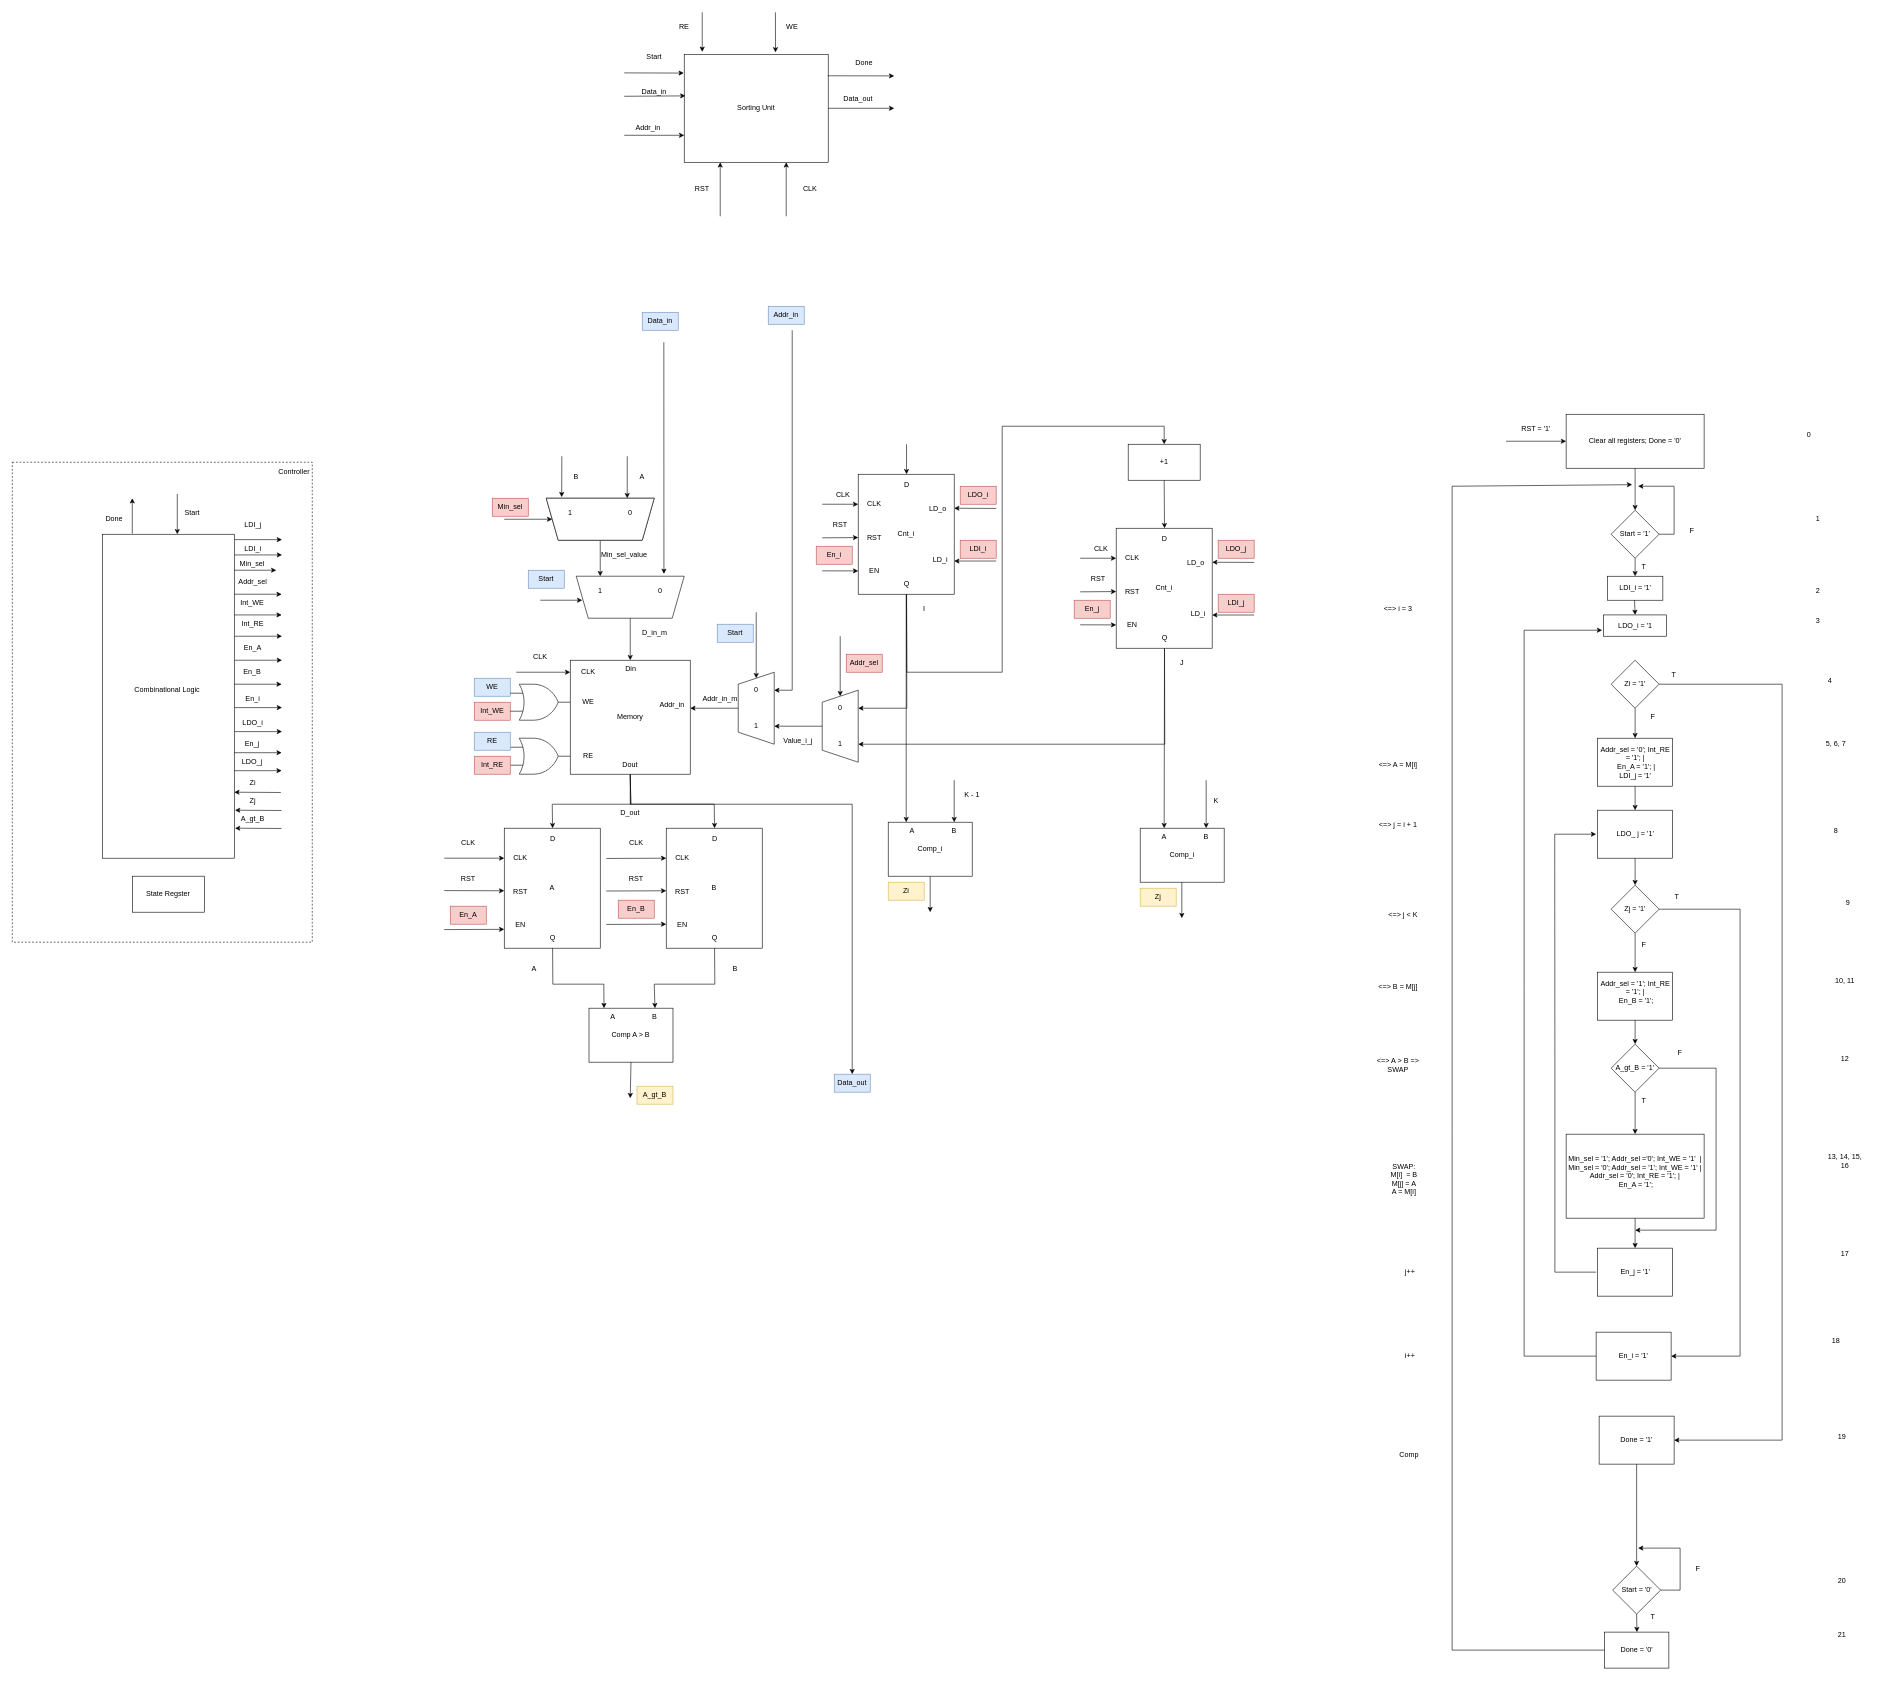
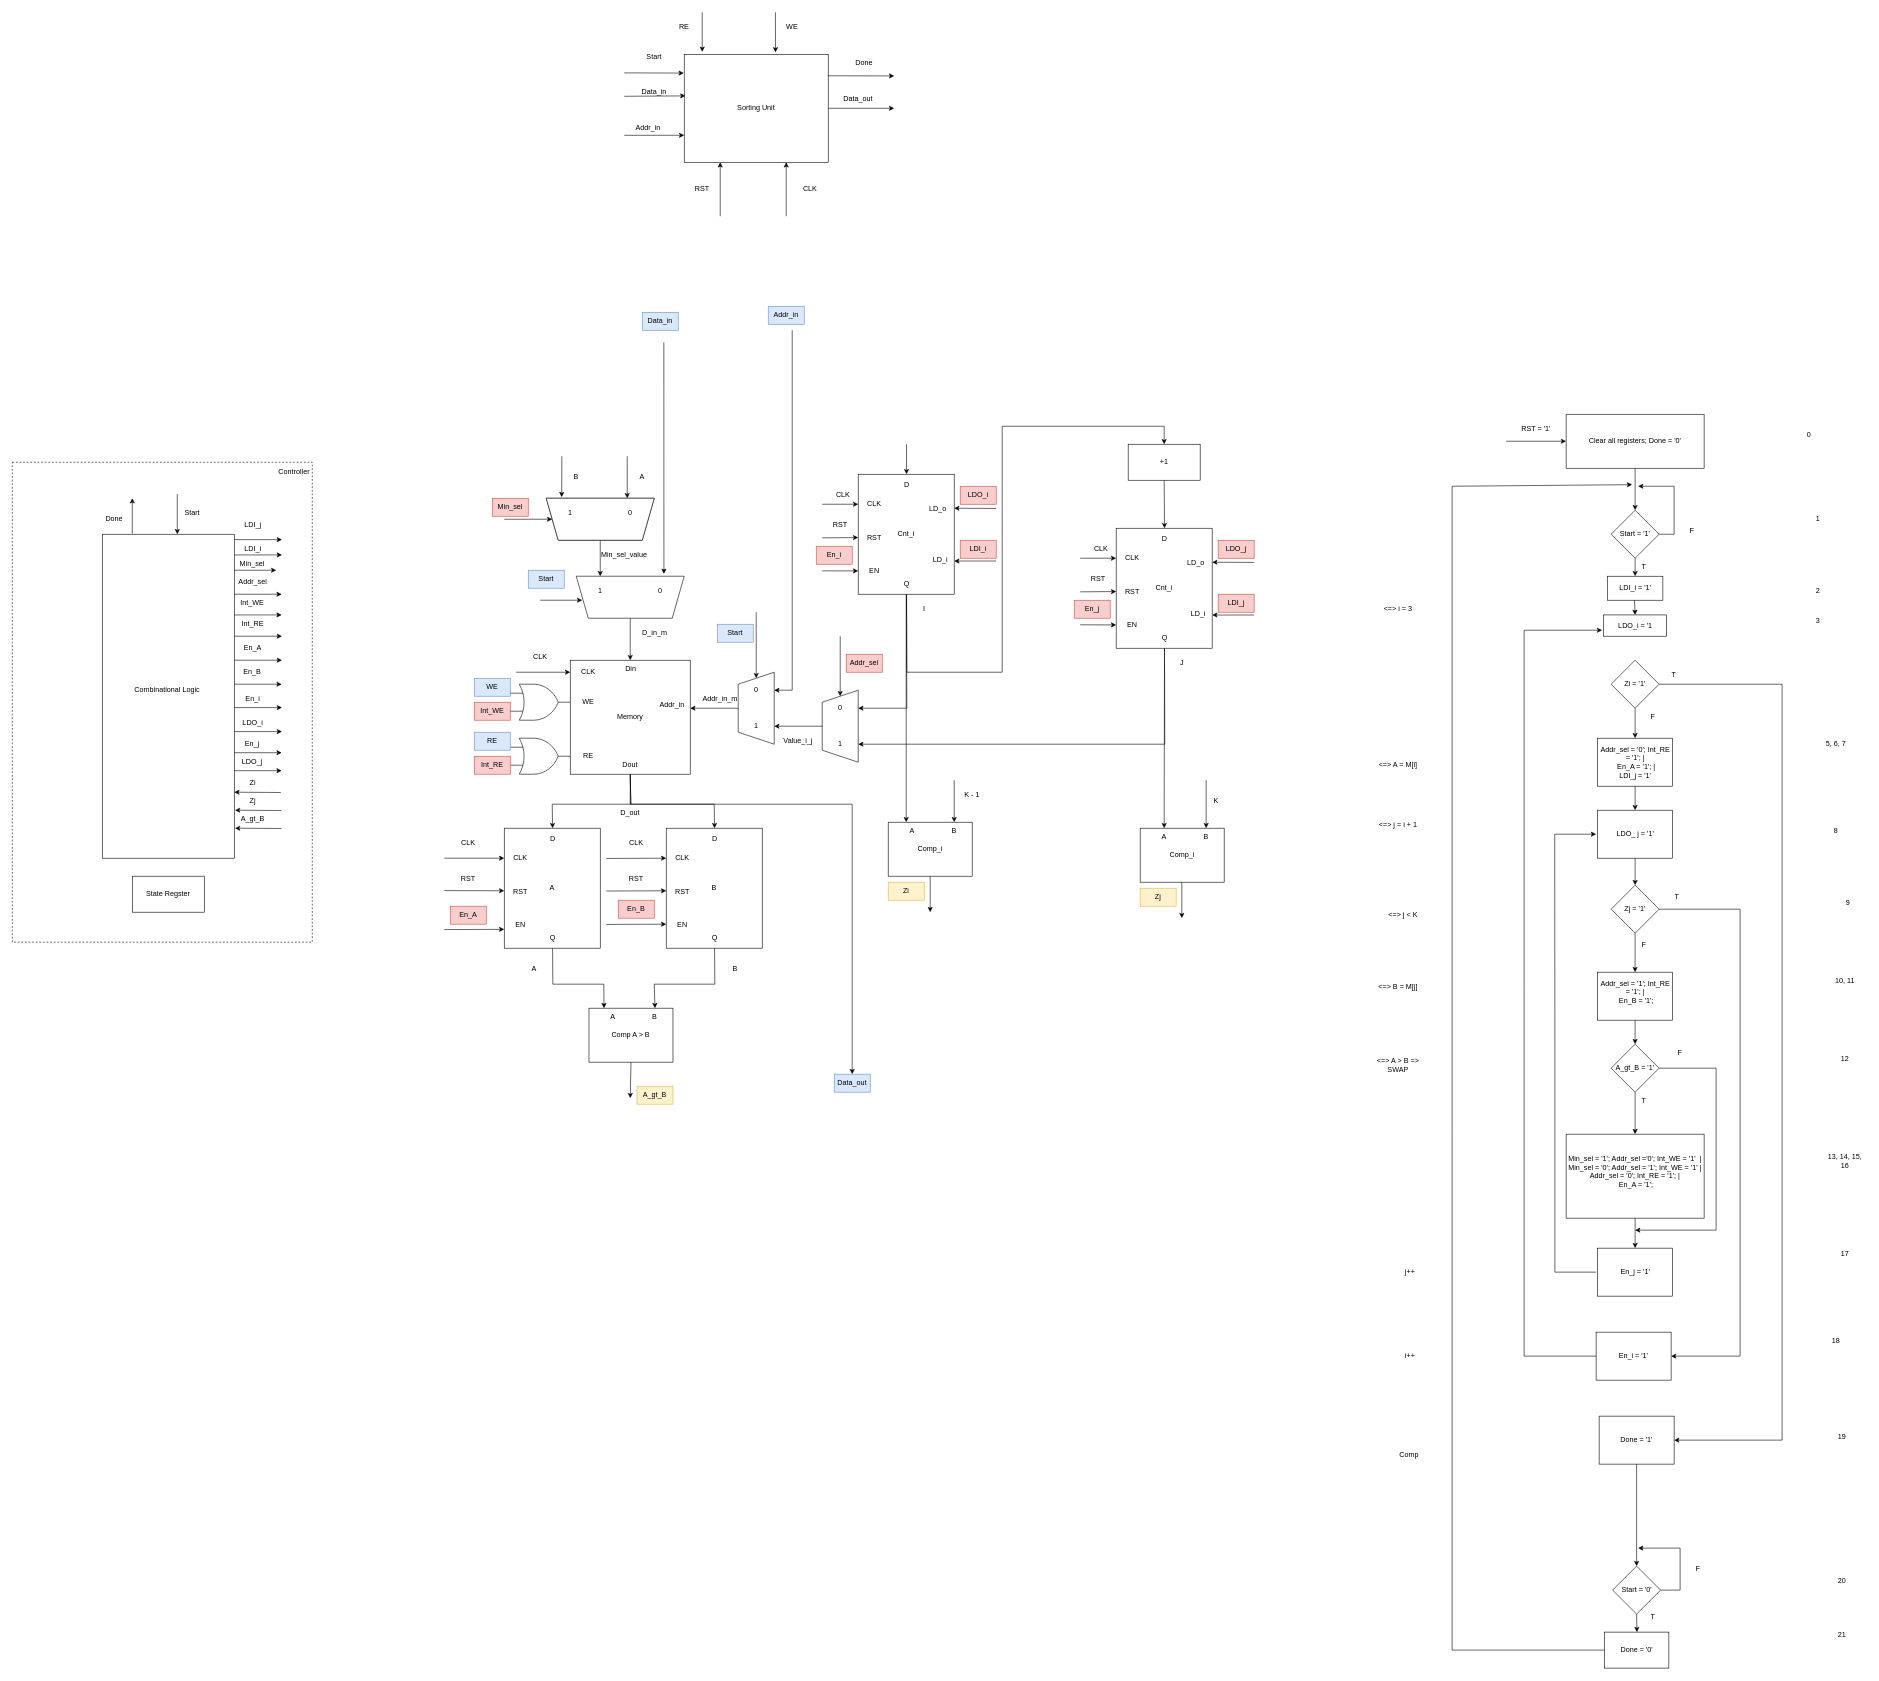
(1830, 681) -> none
(1404, 1179) -> none
